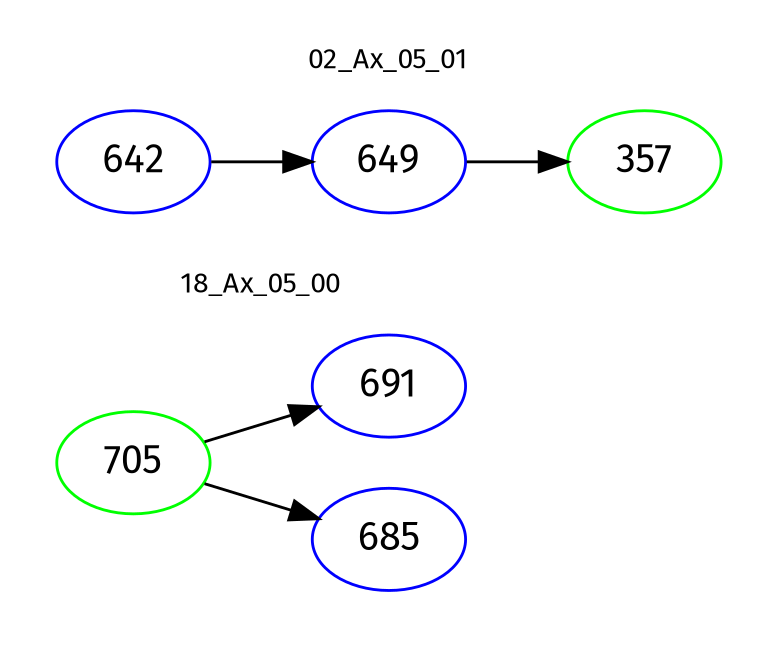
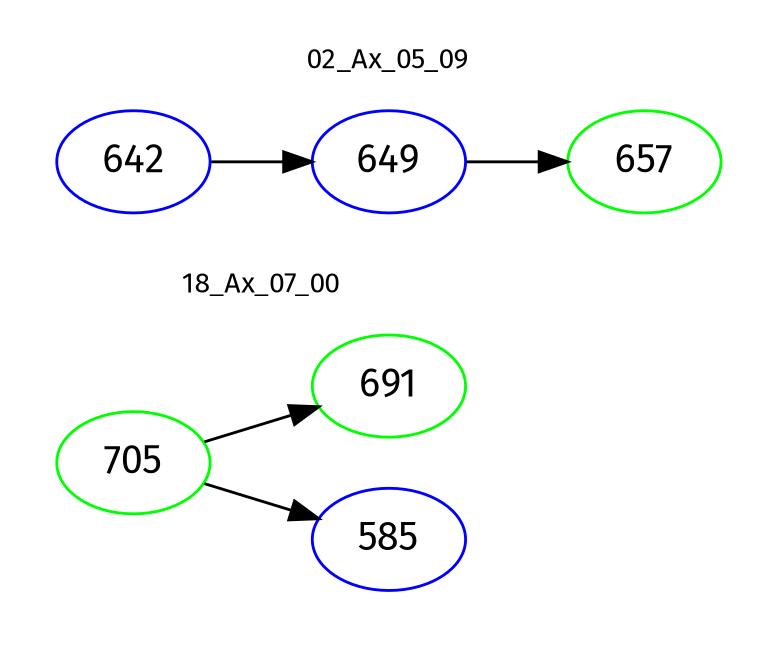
(389, 61) -> (389, 61)
(644, 162) -> (644, 162)
(261, 285) -> (261, 285)
(389, 386) -> (389, 386)
(389, 539) -> (389, 539)
